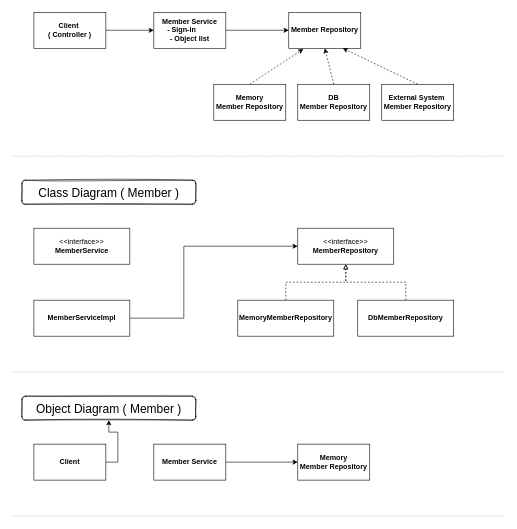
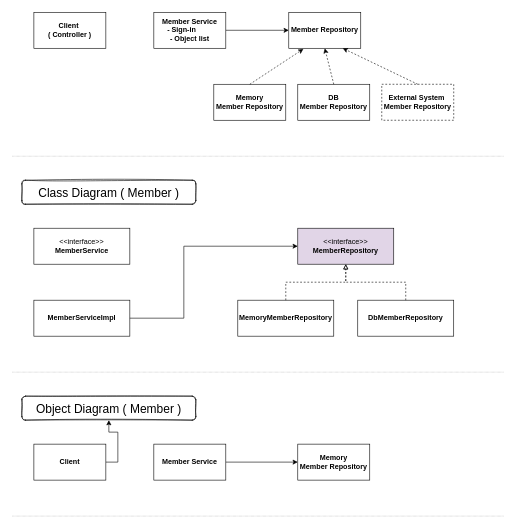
(148, 30) -> none
(418, 102) -> (418, 102)
(346, 246) -> (346, 246)
